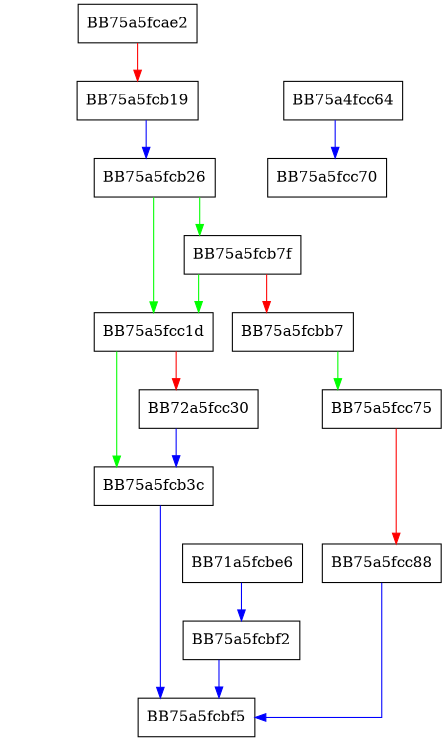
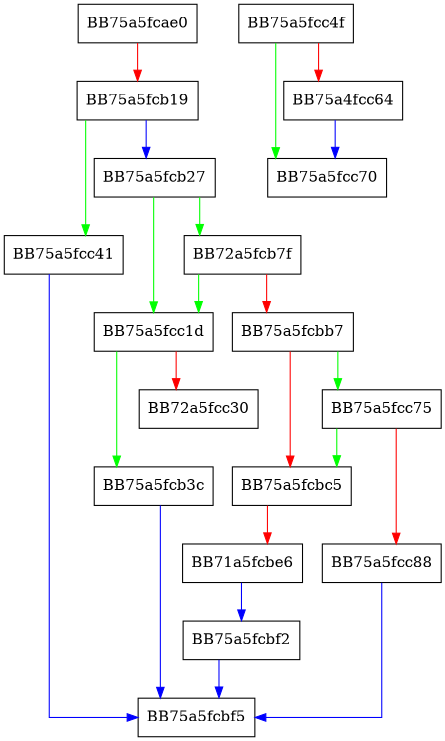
(138, 24) -> (138, 24)
none -> (296, 24)
(155, 178) -> (155, 178)
none -> (64, 255)
(243, 255) -> (243, 255)
(176, 442) -> none
none -> (292, 486)
